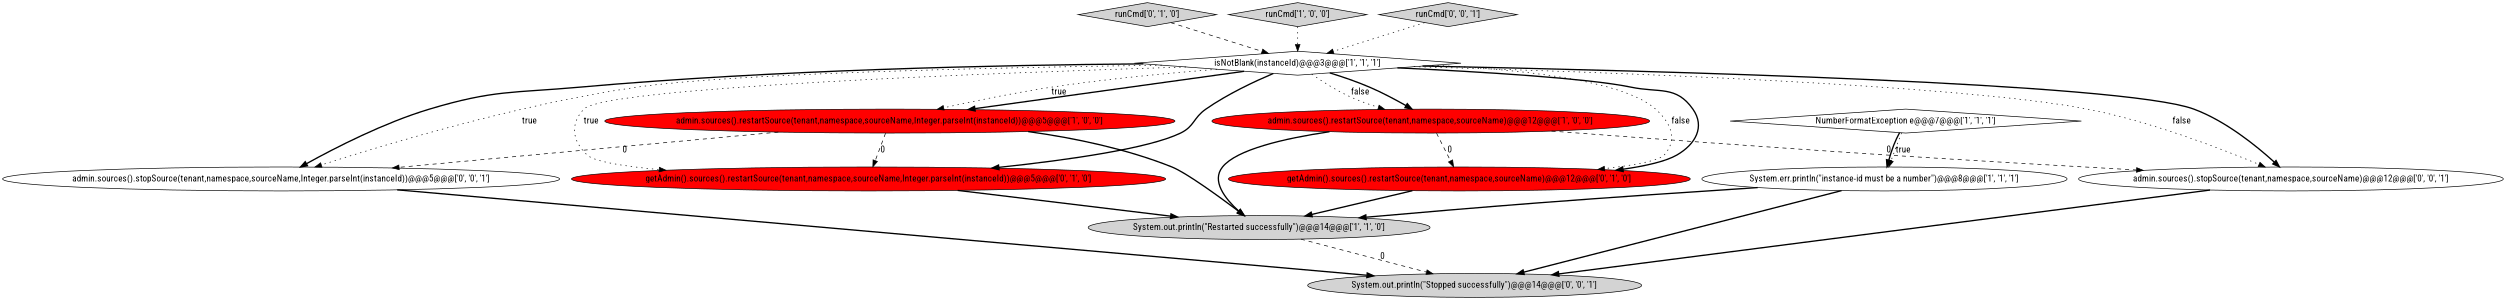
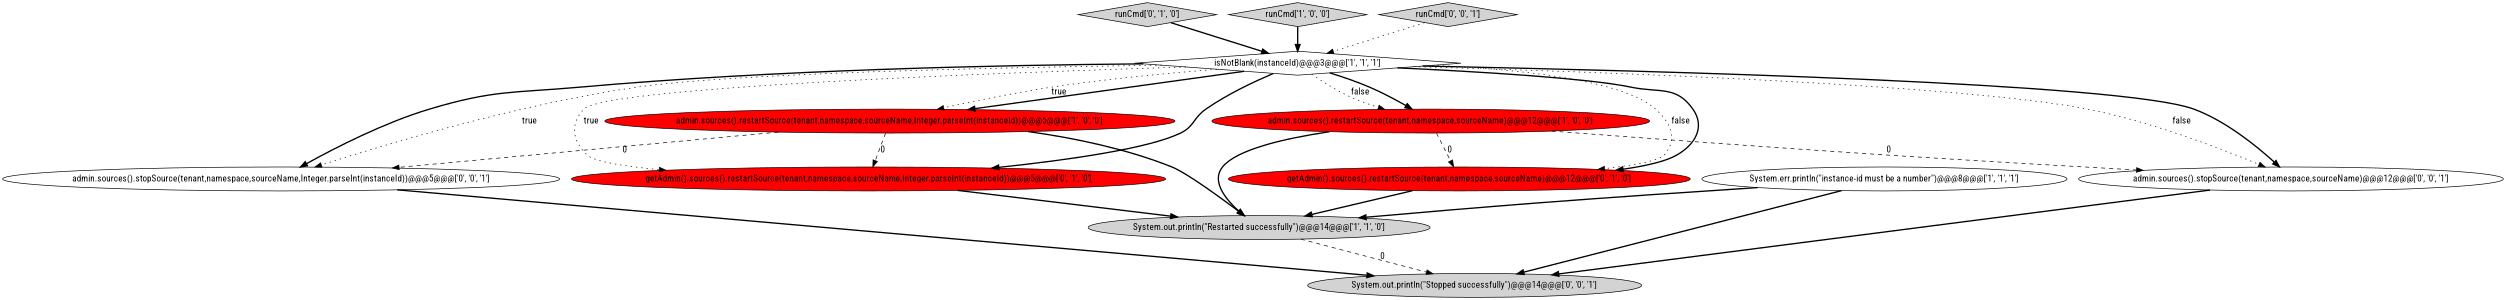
(1298, 36) -> (1298, 36)
(1216, 37) -> (1216, 37)
(1906, 121) -> none
